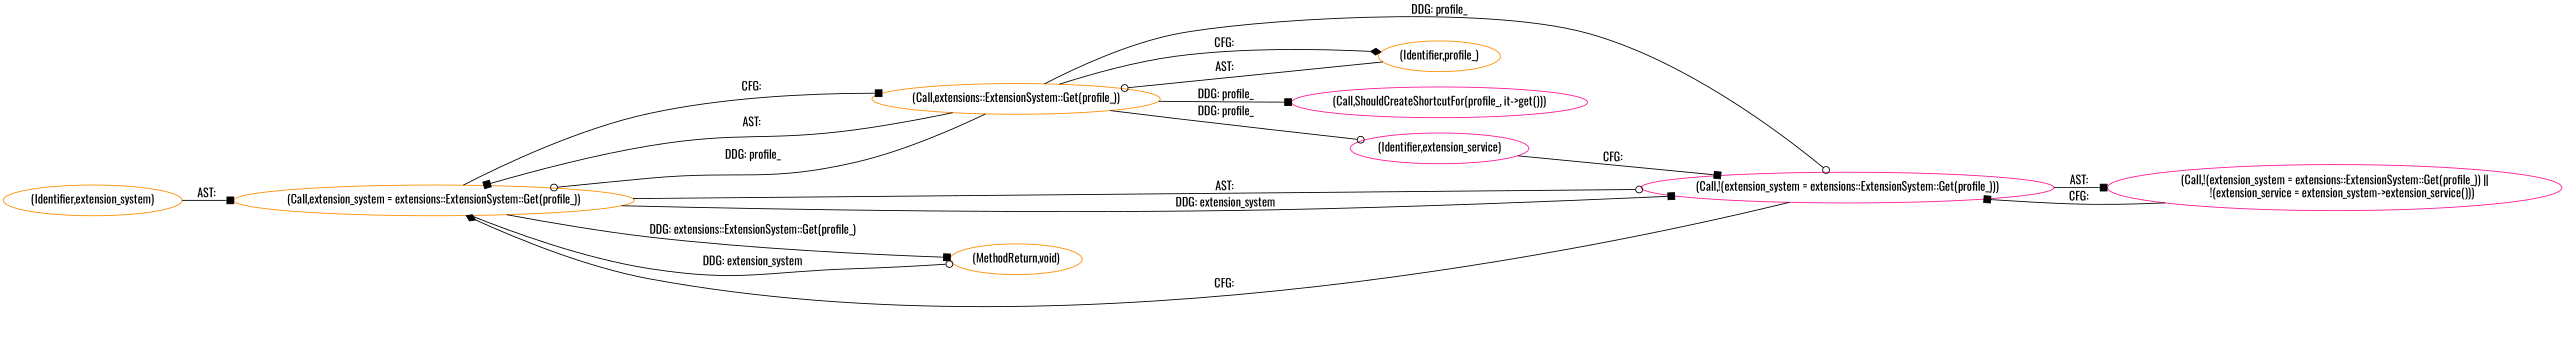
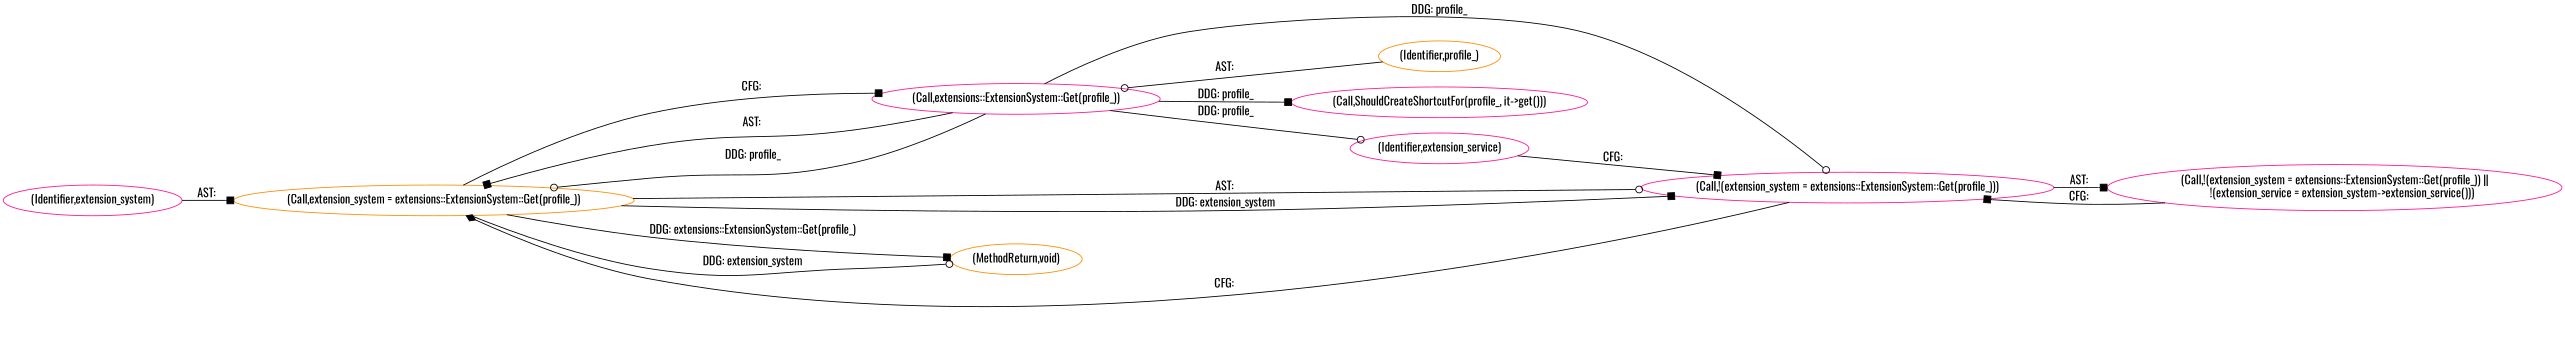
(1213, 52) -> none
(1016, 99) -> (1016, 99)
(93, 200) -> (93, 200)
